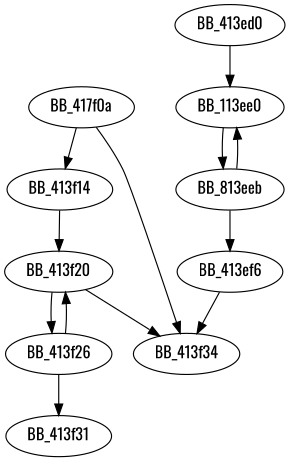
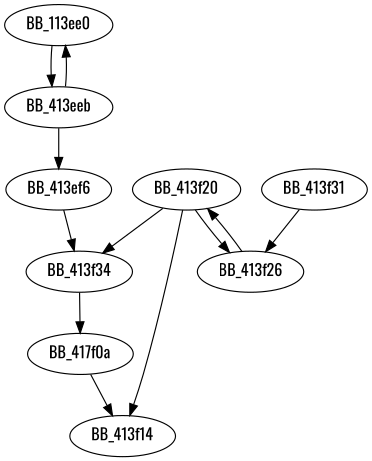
(230, 25) -> none
(230, 190) -> (59, 107)
(142, 222) -> (80, 307)
(59, 225) -> (161, 308)
(59, 389) -> (286, 226)
